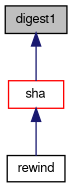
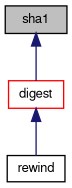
(36, 20) -> (36, 20)
(36, 94) -> (36, 94)
